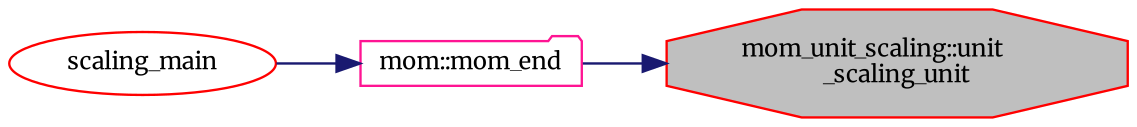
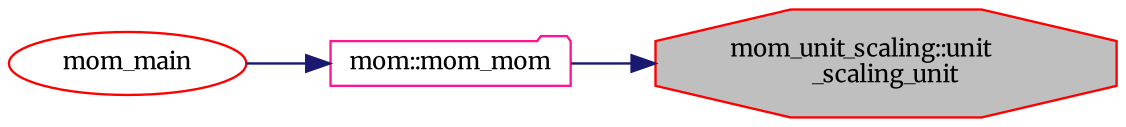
(143, 63) -> (128, 63)
(471, 63) -> (451, 63)
